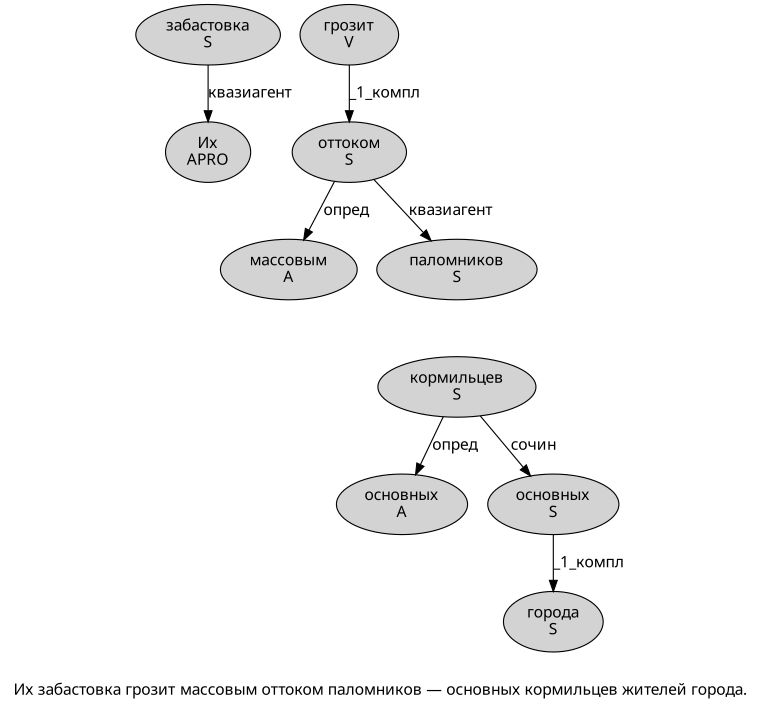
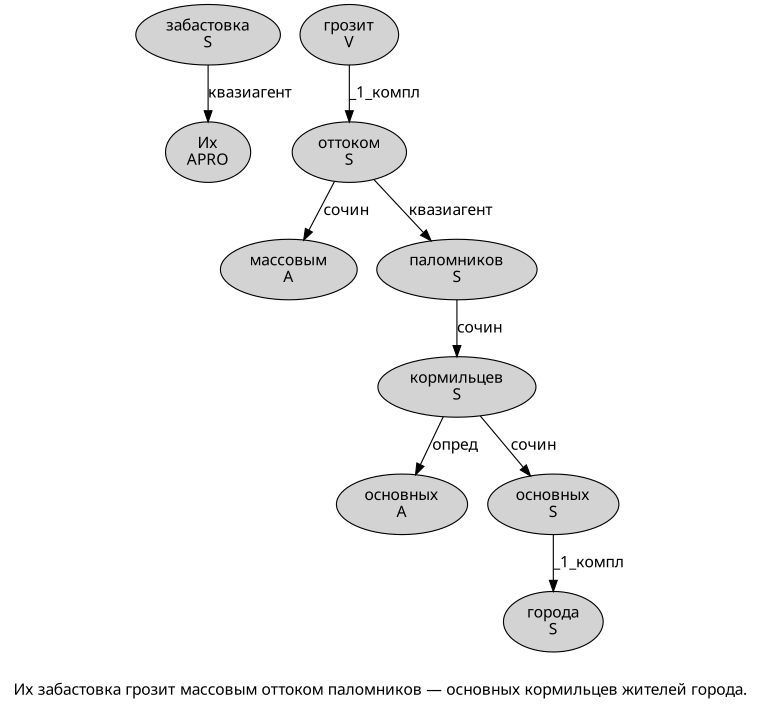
(347, 211) -> (347, 211)
none -> (457, 322)
